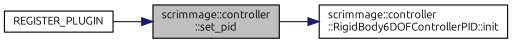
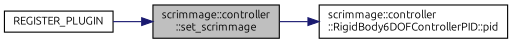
(216, 22) -> (216, 22)
(413, 22) -> (413, 22)
